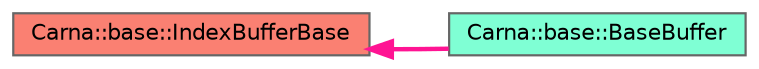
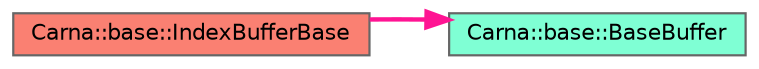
(420, 49) -> (398, 19)
